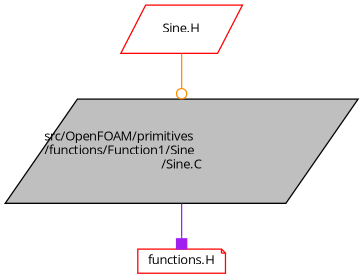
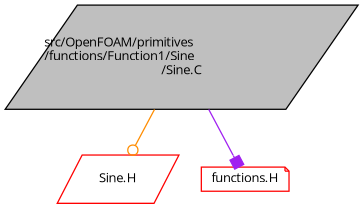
(182, 71) -> (145, 127)
